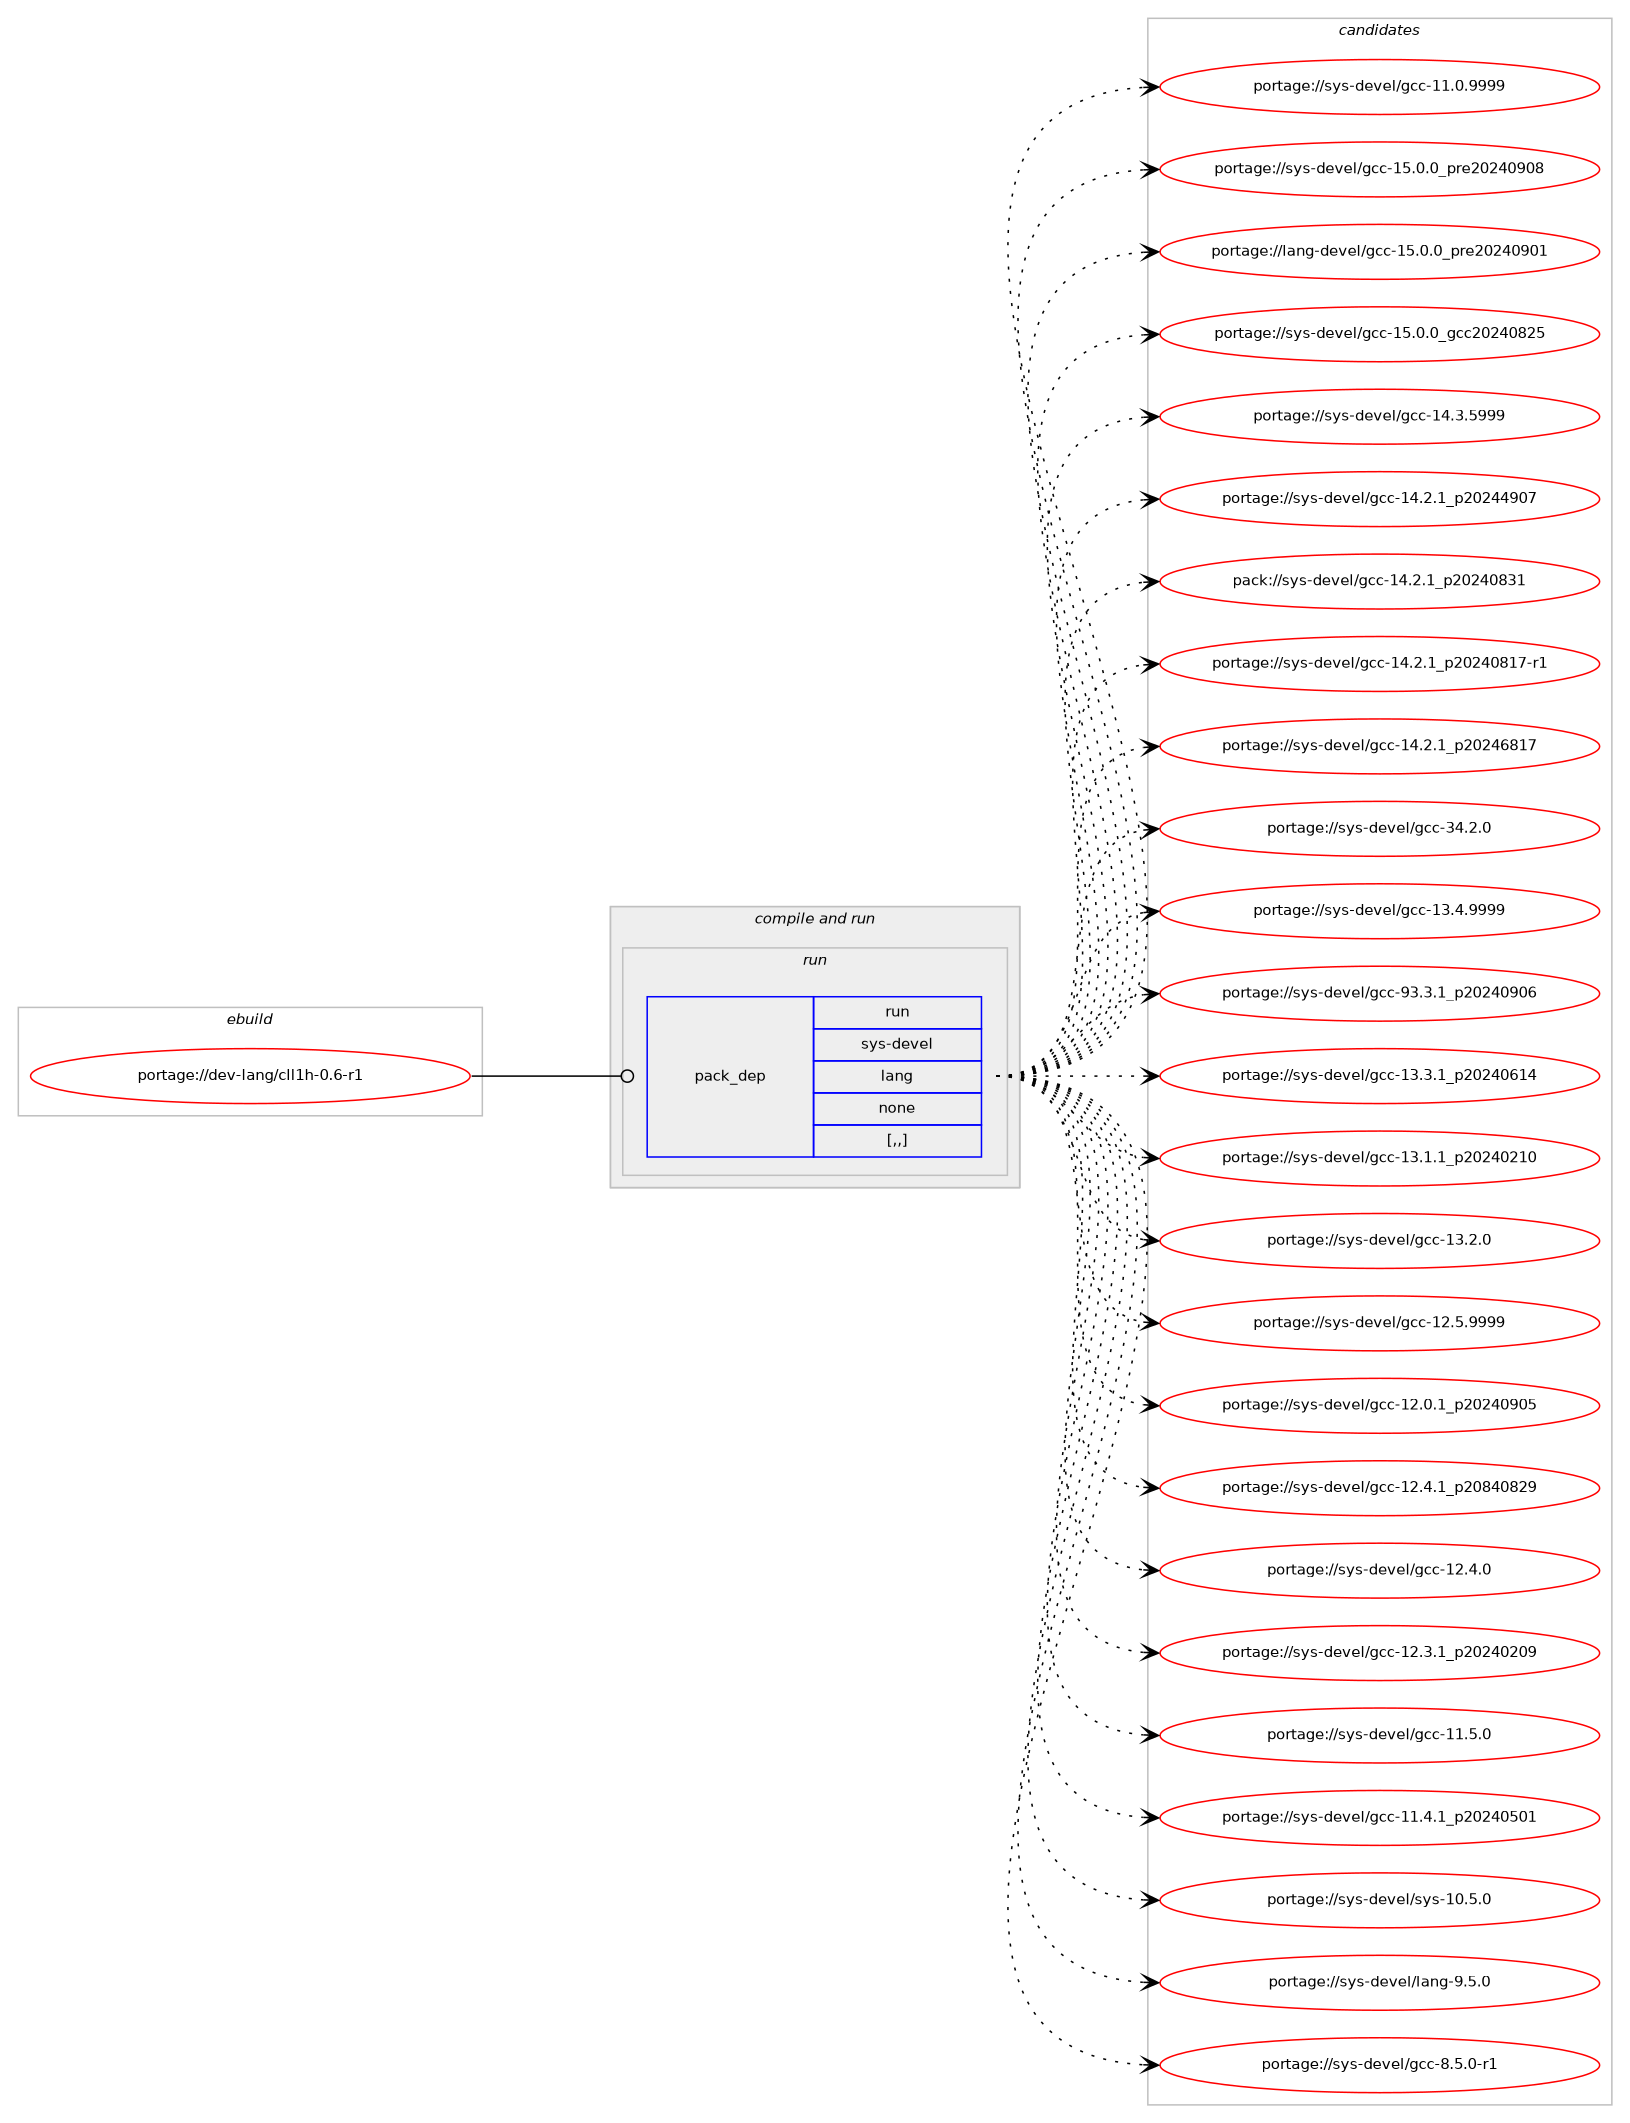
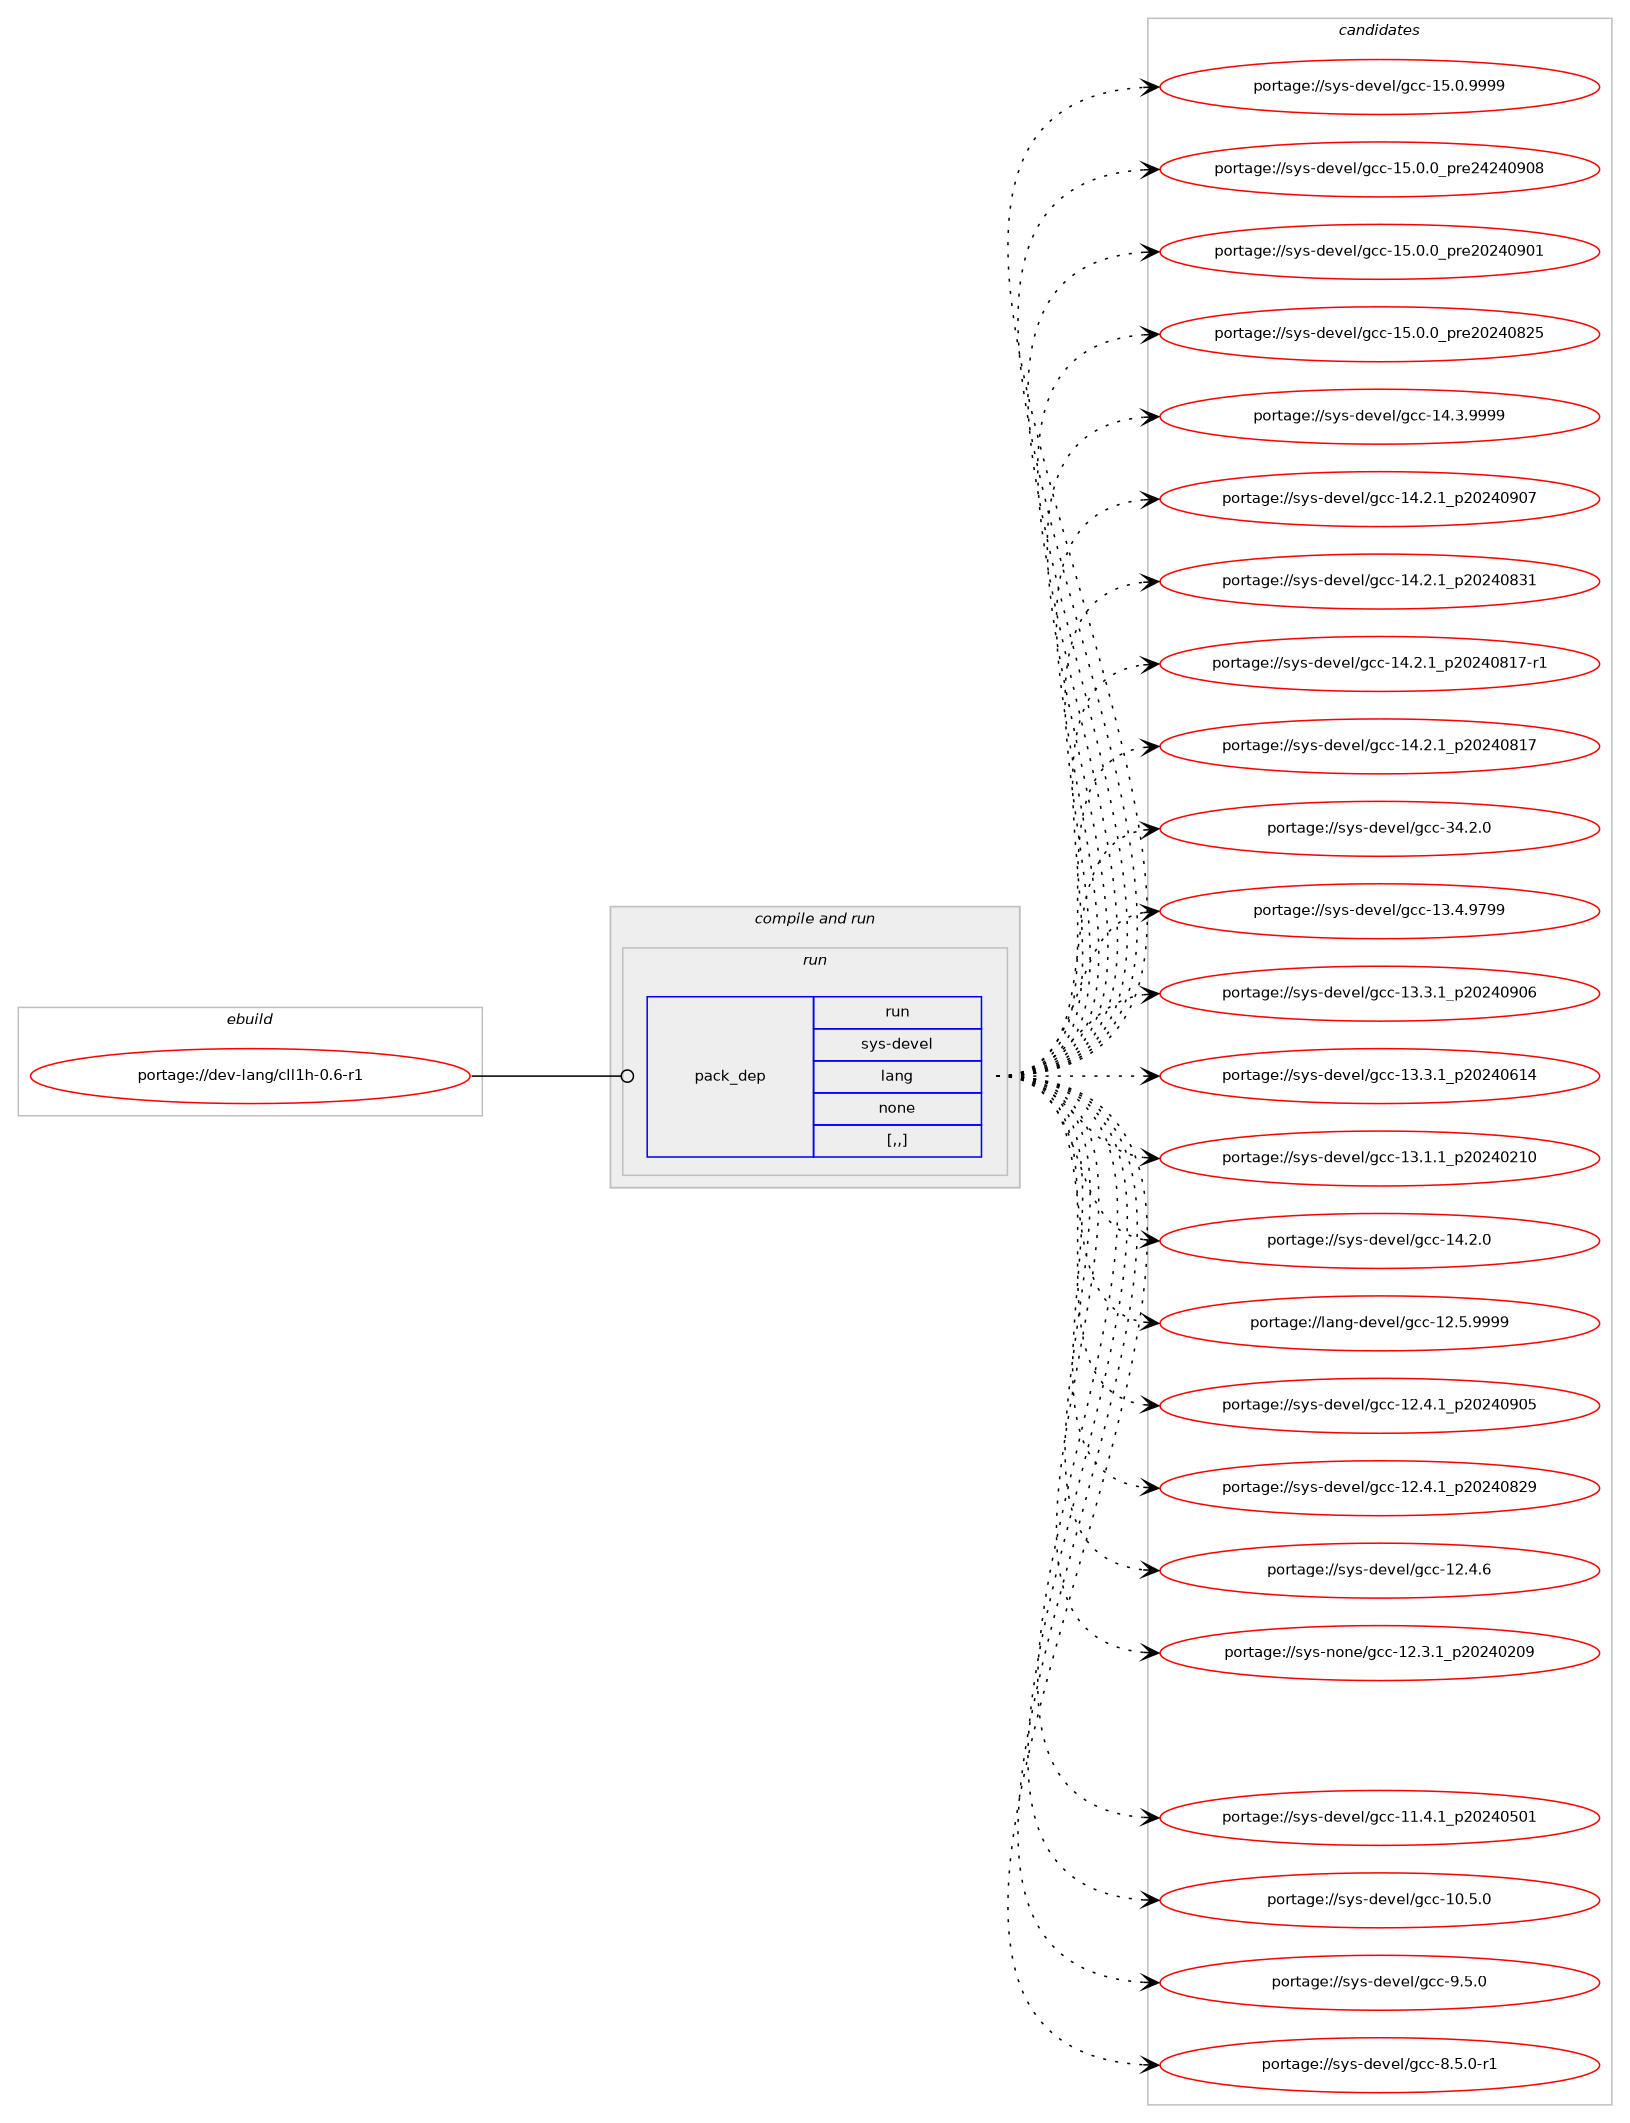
(1380, 87) -> (1380, 87)
(1380, 169) -> (1380, 169)
(1380, 252) -> (1380, 252)
(1380, 334) -> (1380, 334)
(1380, 417) -> (1380, 417)
(1380, 499) -> (1380, 499)
(1380, 582) -> (1380, 582)
(1380, 746) -> (1380, 746)
(1380, 911) -> (1380, 911)
(1380, 994) -> (1380, 994)
(1380, 1241) -> (1380, 1241)
(1380, 1323) -> (1380, 1323)
(1380, 1406) -> (1380, 1406)
(1380, 1488) -> (1380, 1488)
(1380, 1571) -> (1380, 1571)
(1380, 1653) -> (1380, 1653)
(1380, 1736) -> none
(1380, 1900) -> (1380, 1900)
(1380, 1983) -> (1380, 1983)
